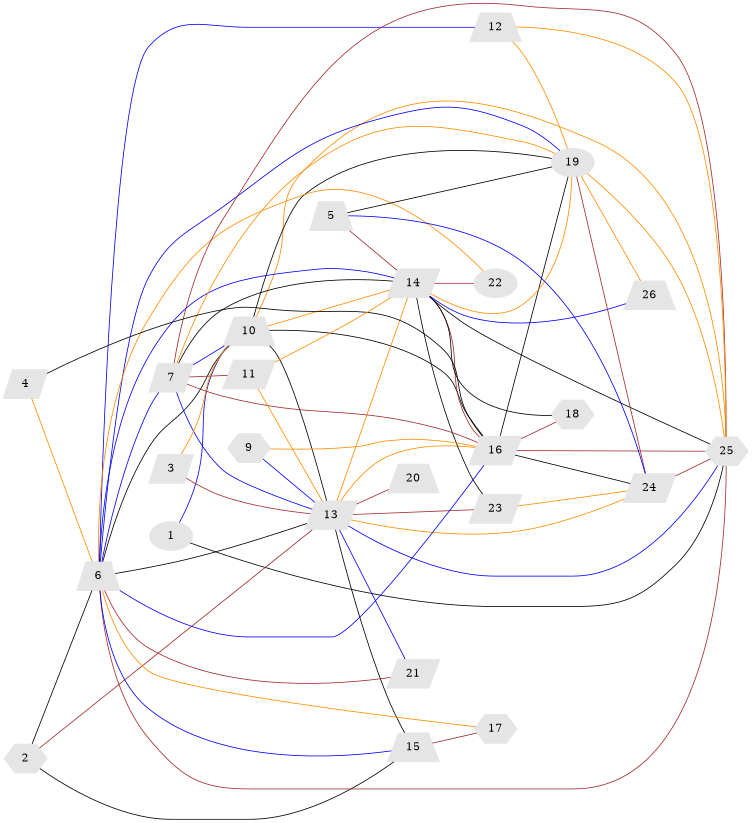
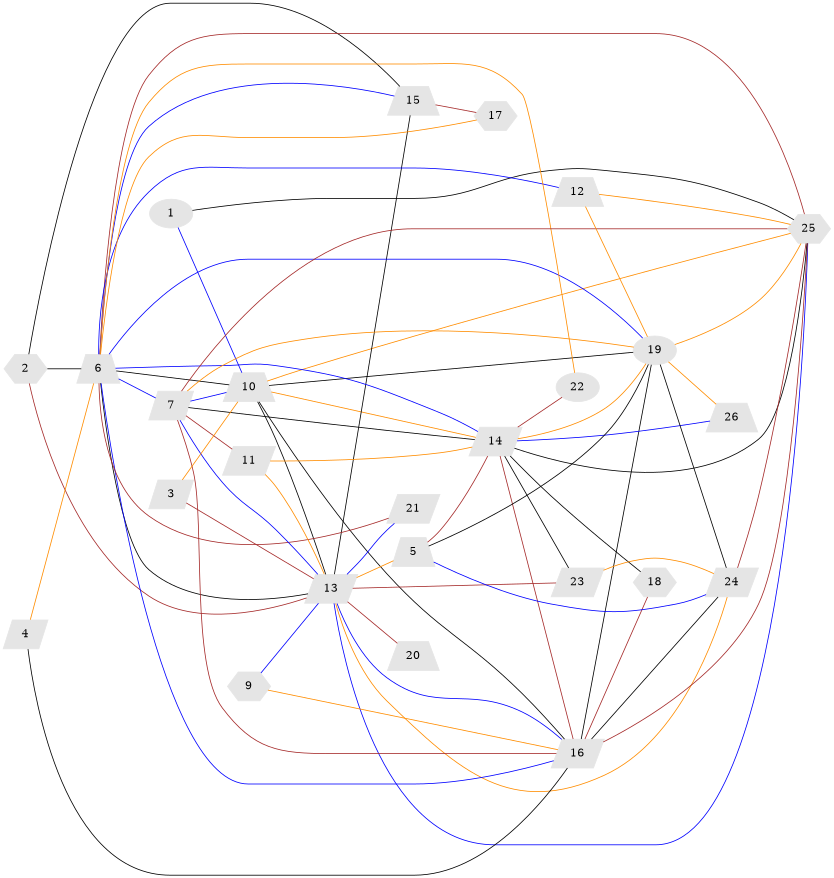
(611, 325) -> (692, 461)
(372, 399) -> (375, 569)
(399, 452) -> (432, 697)
